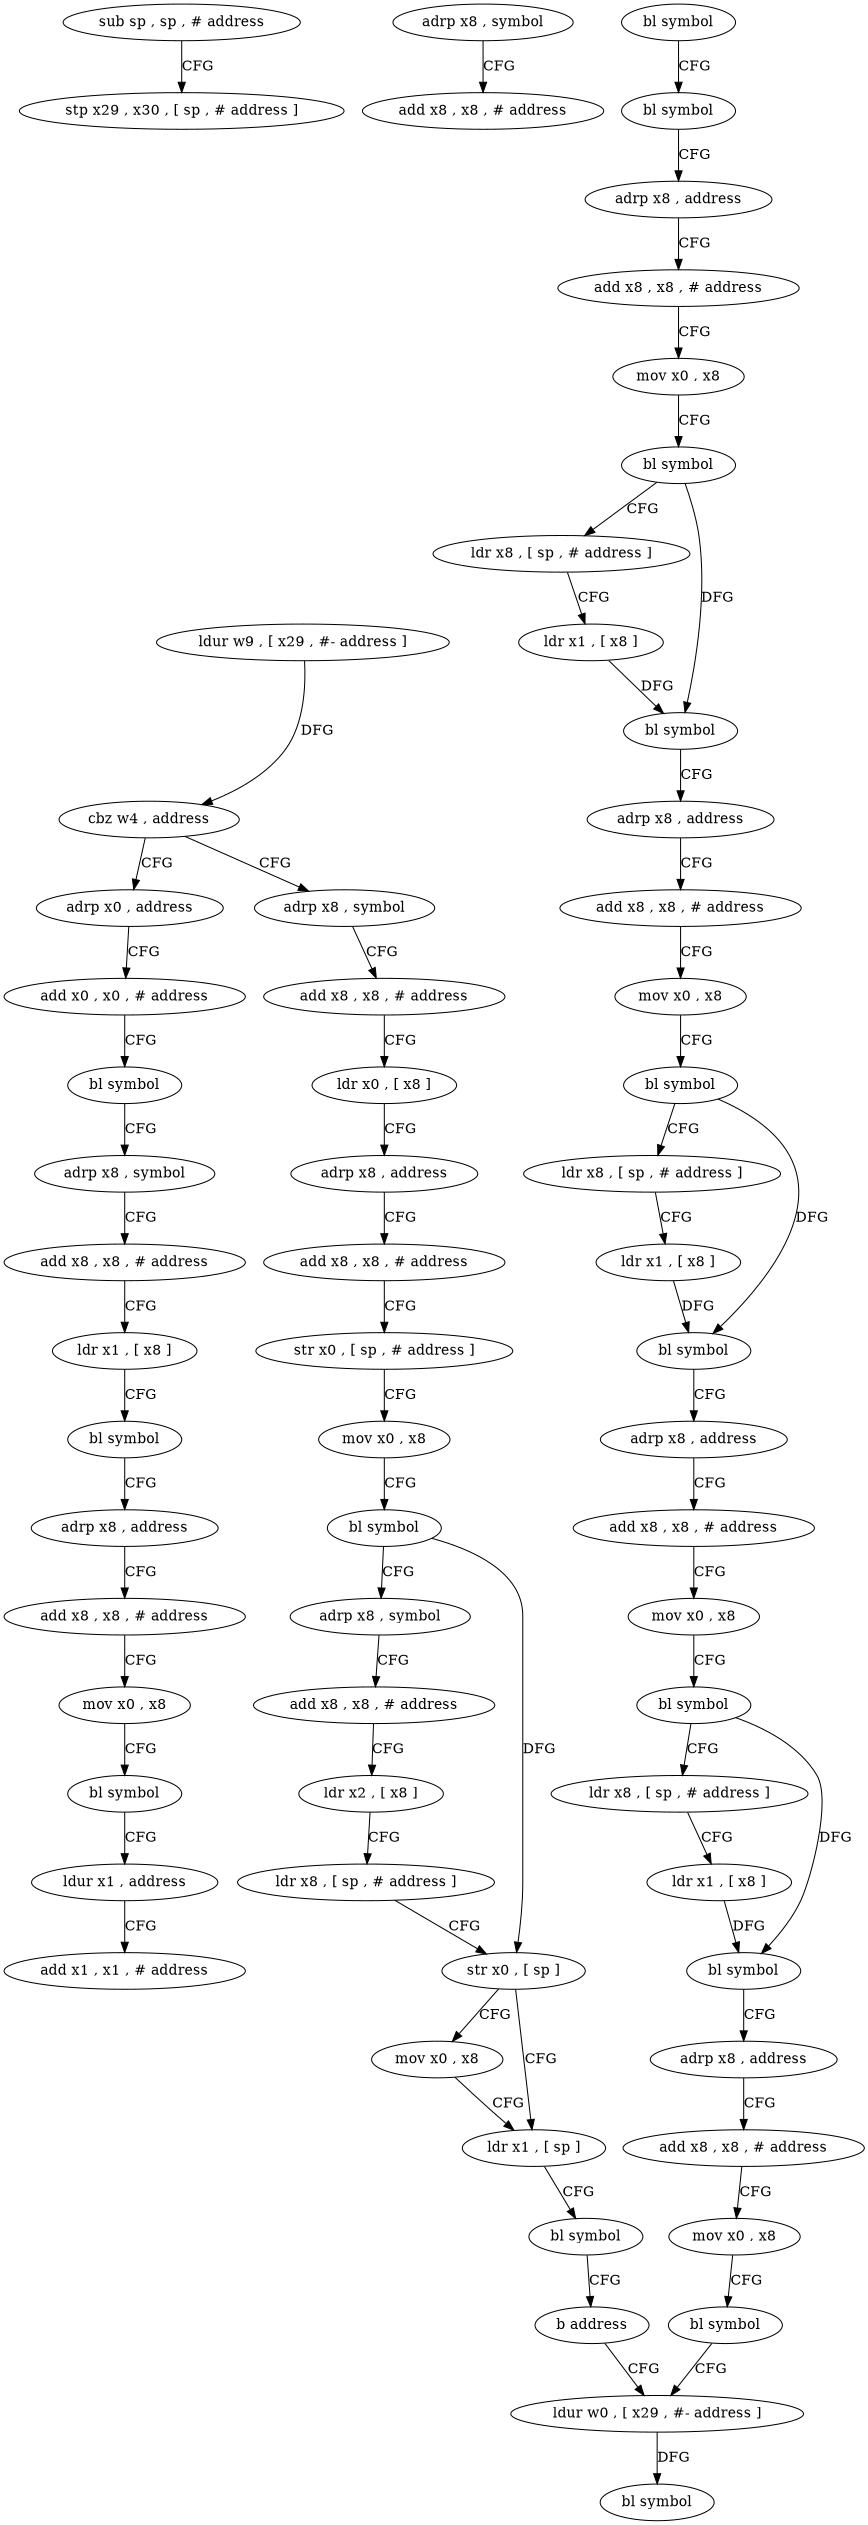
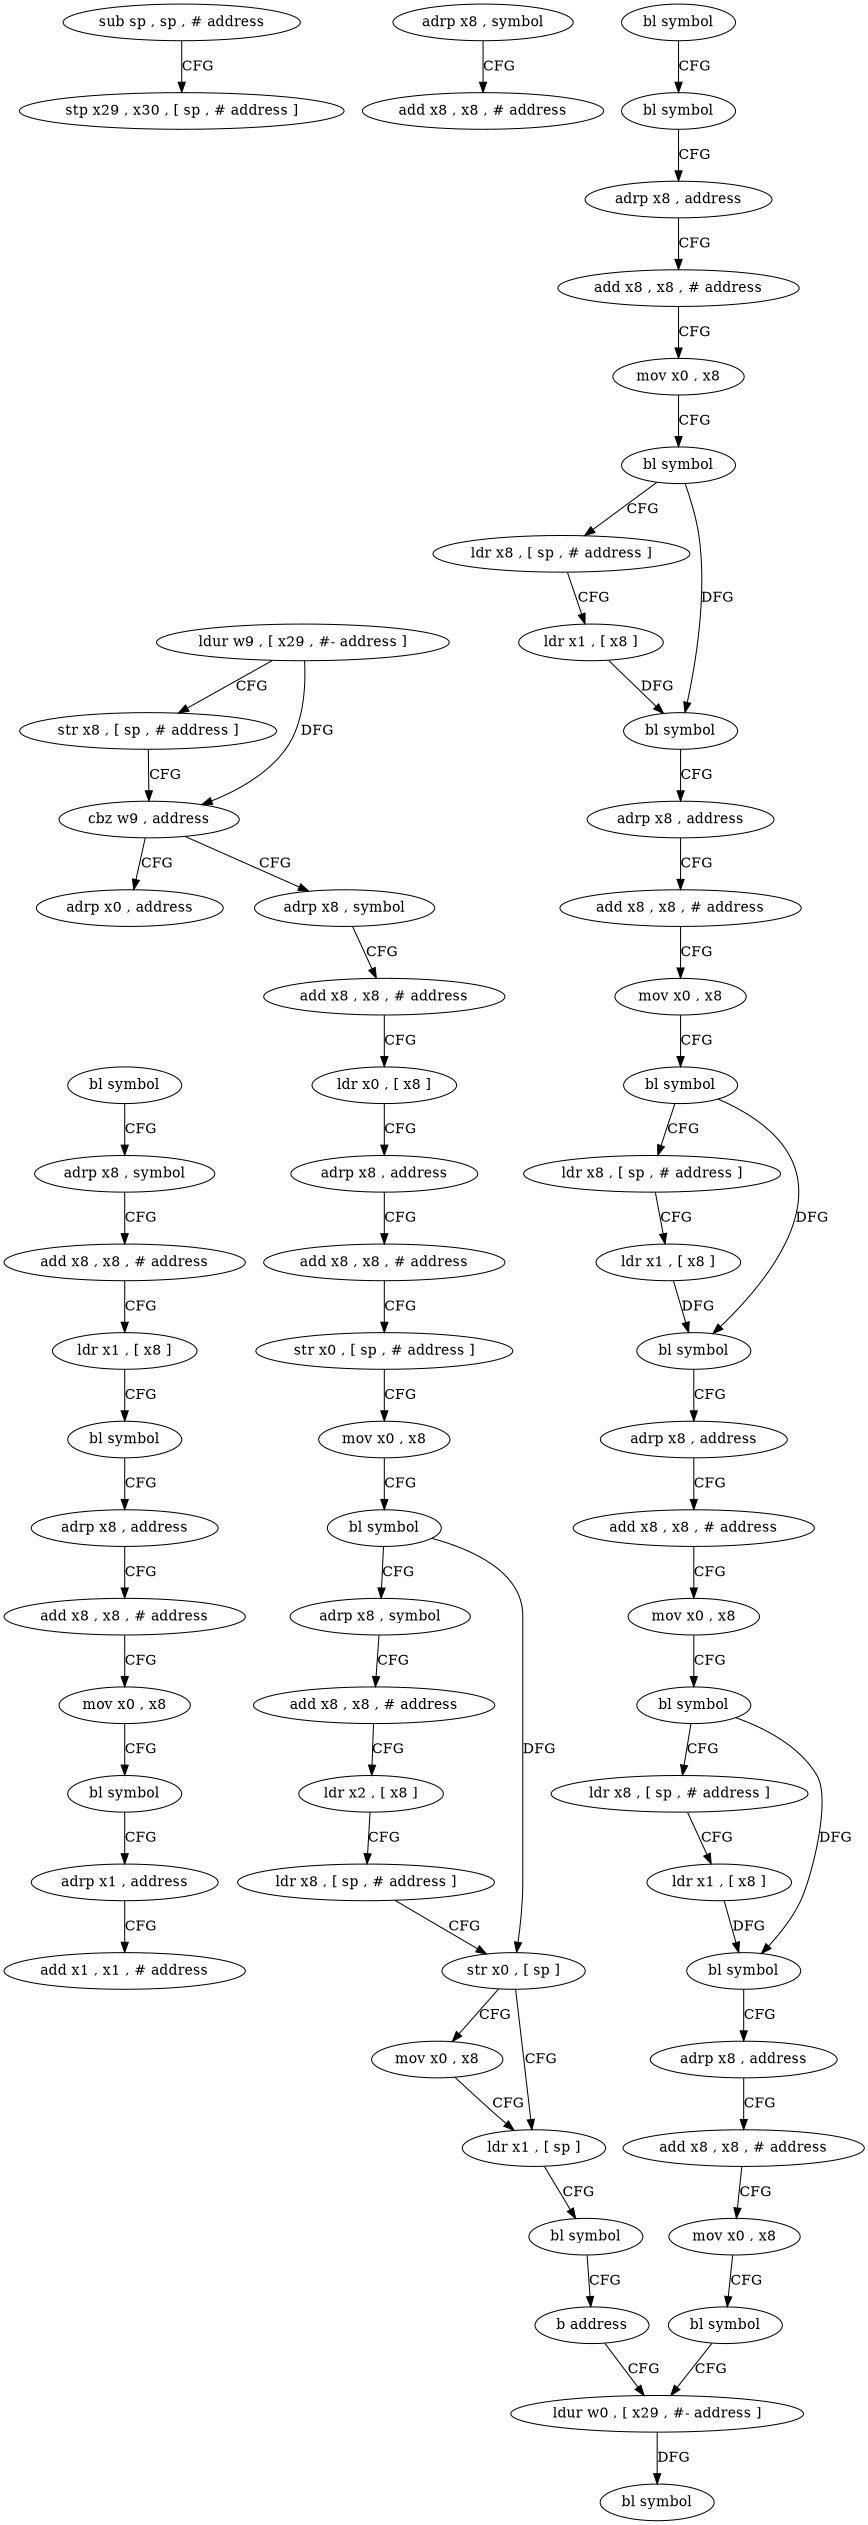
none -> (148, 731)
(149, 820) -> (149, 820)
(125, 997) -> none
(125, 1882) -> (125, 1882)
